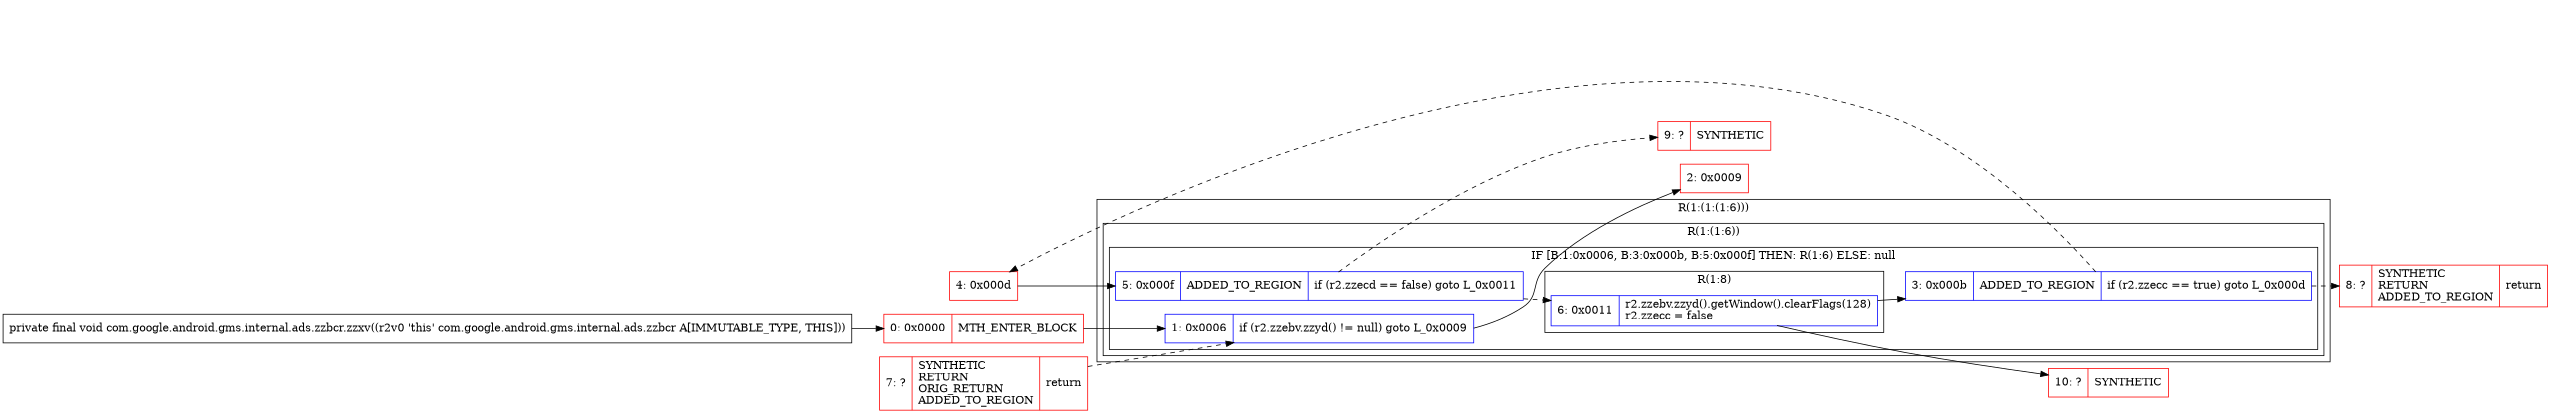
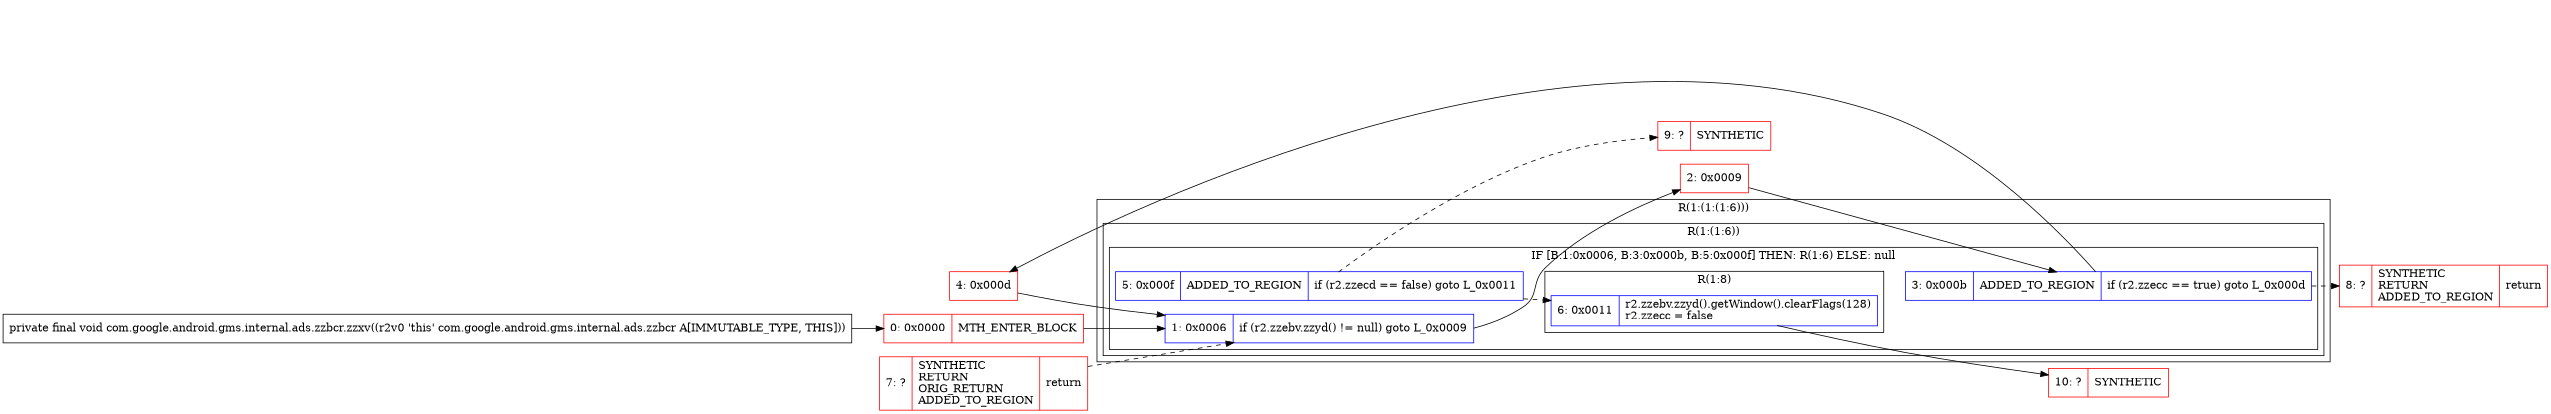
(1569, 89) -> (1569, 89)
(1062, 286) -> (1087, 305)
(1889, 300) -> (1899, 229)
